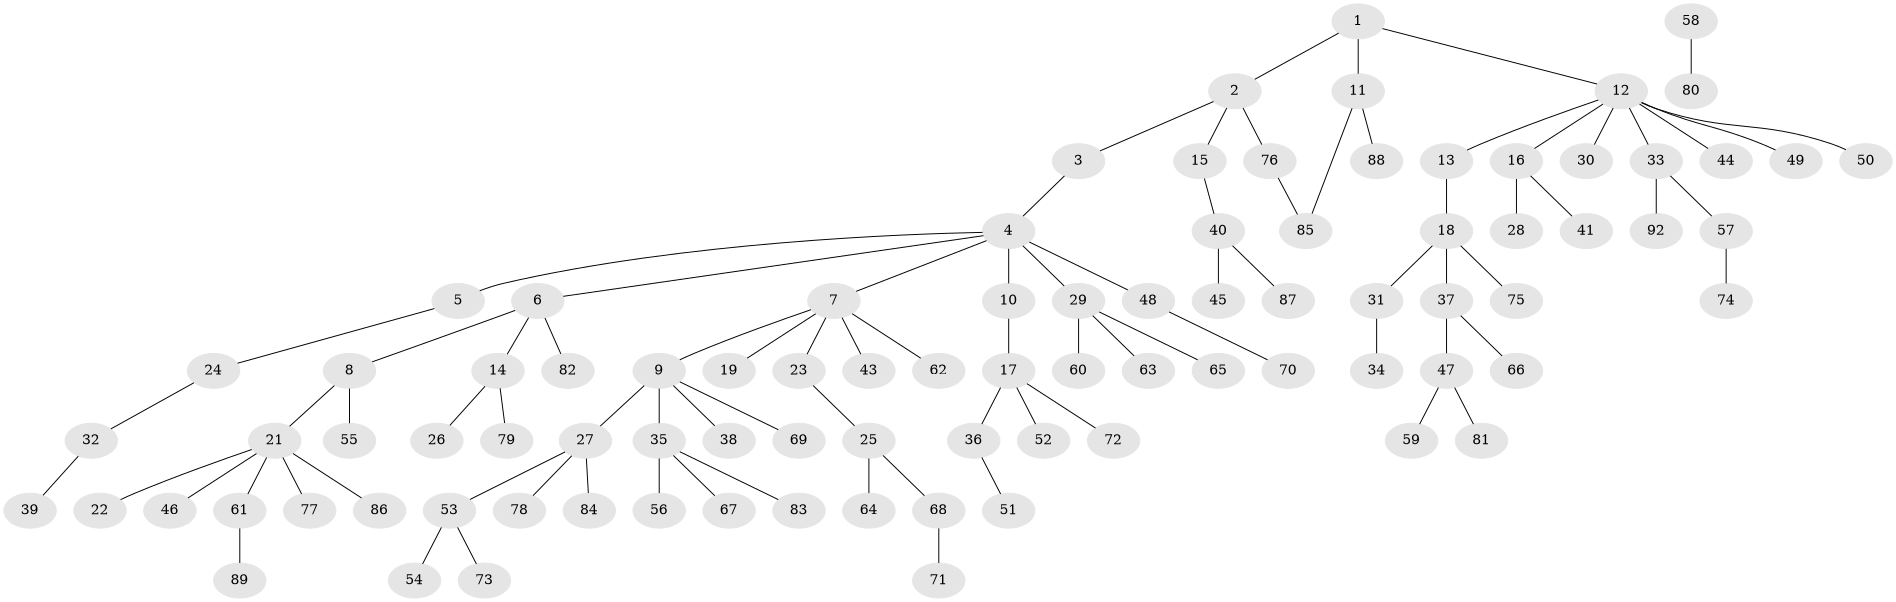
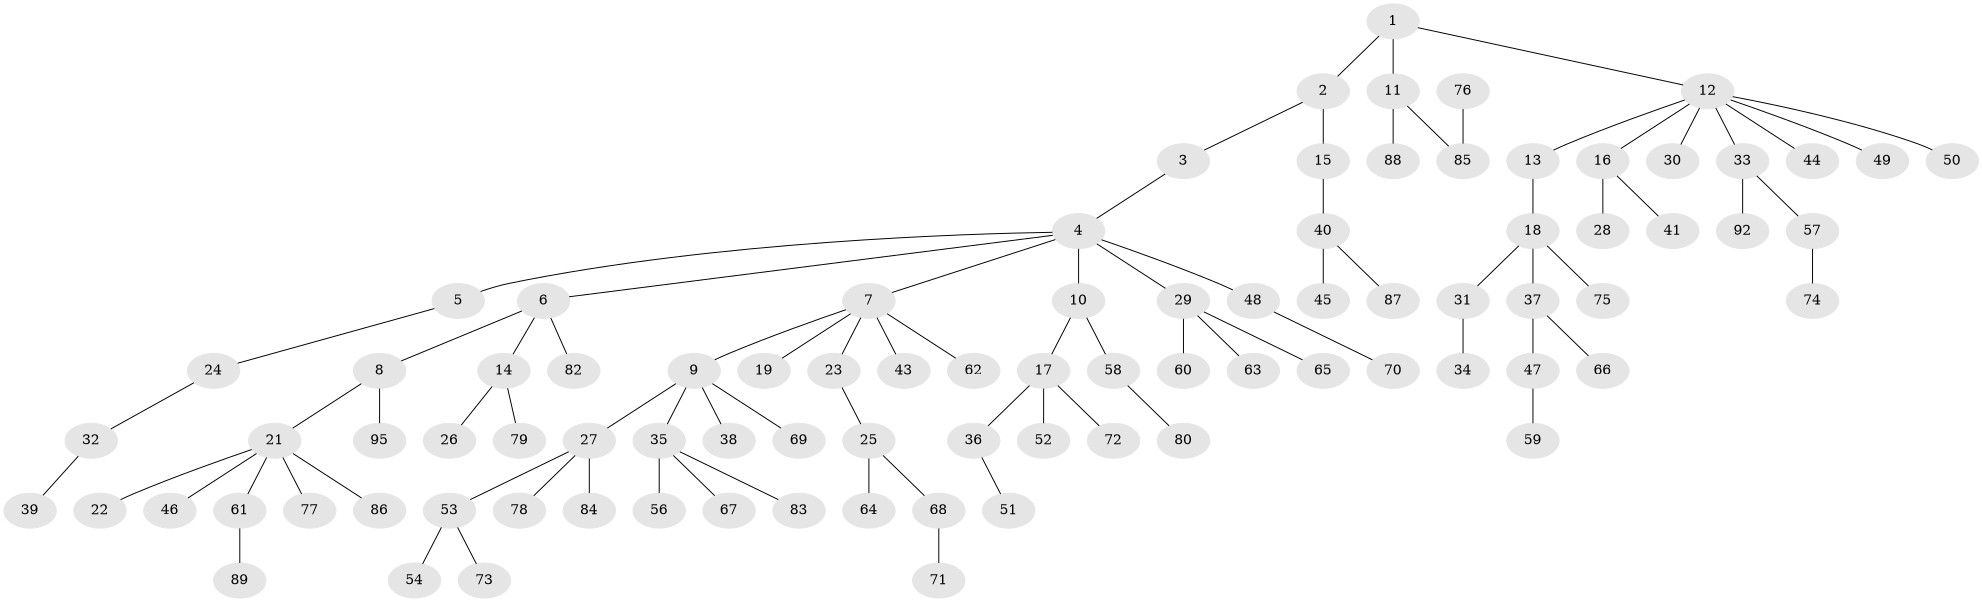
(1252, 126) -> none
none -> (1096, 336)
(350, 441) -> (380, 441)
(1481, 441) -> none
